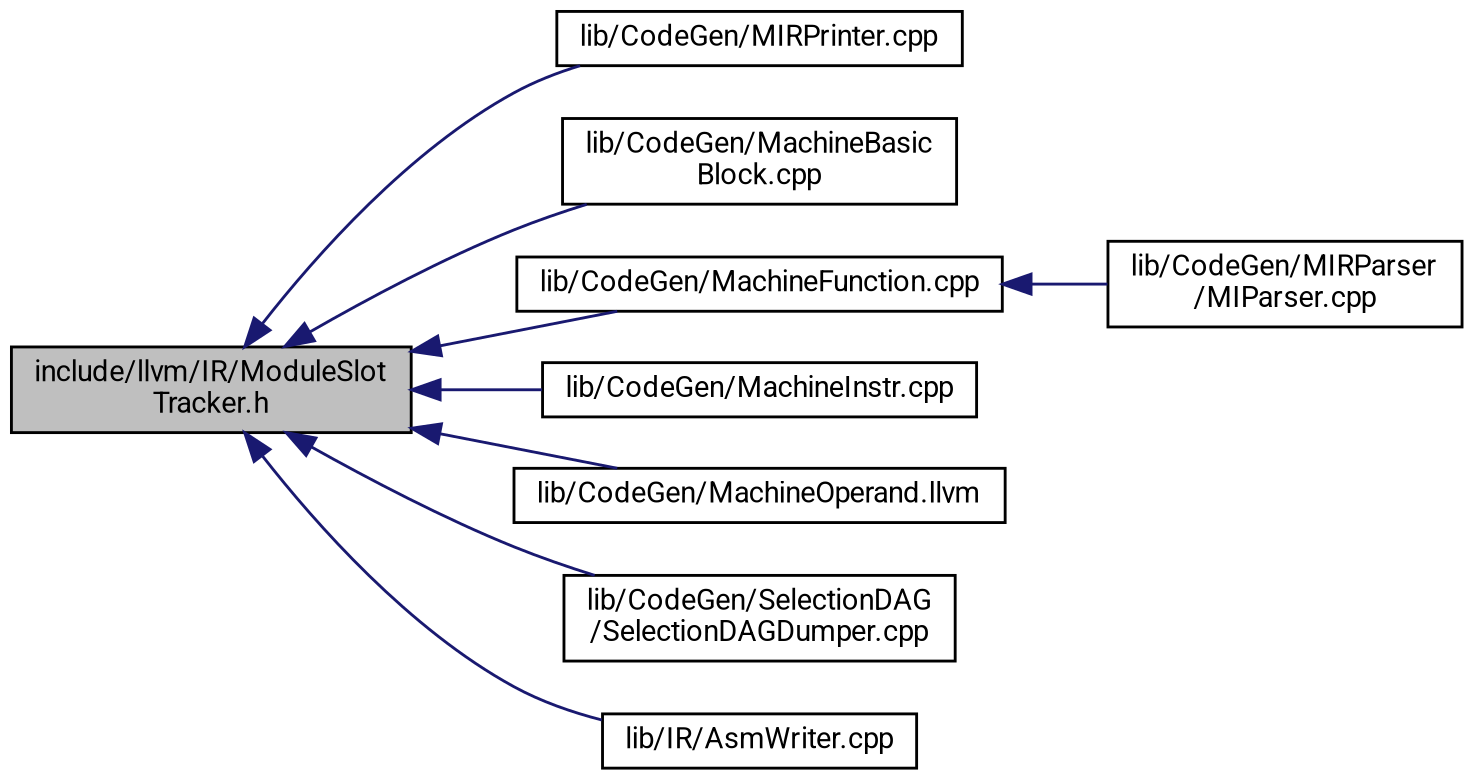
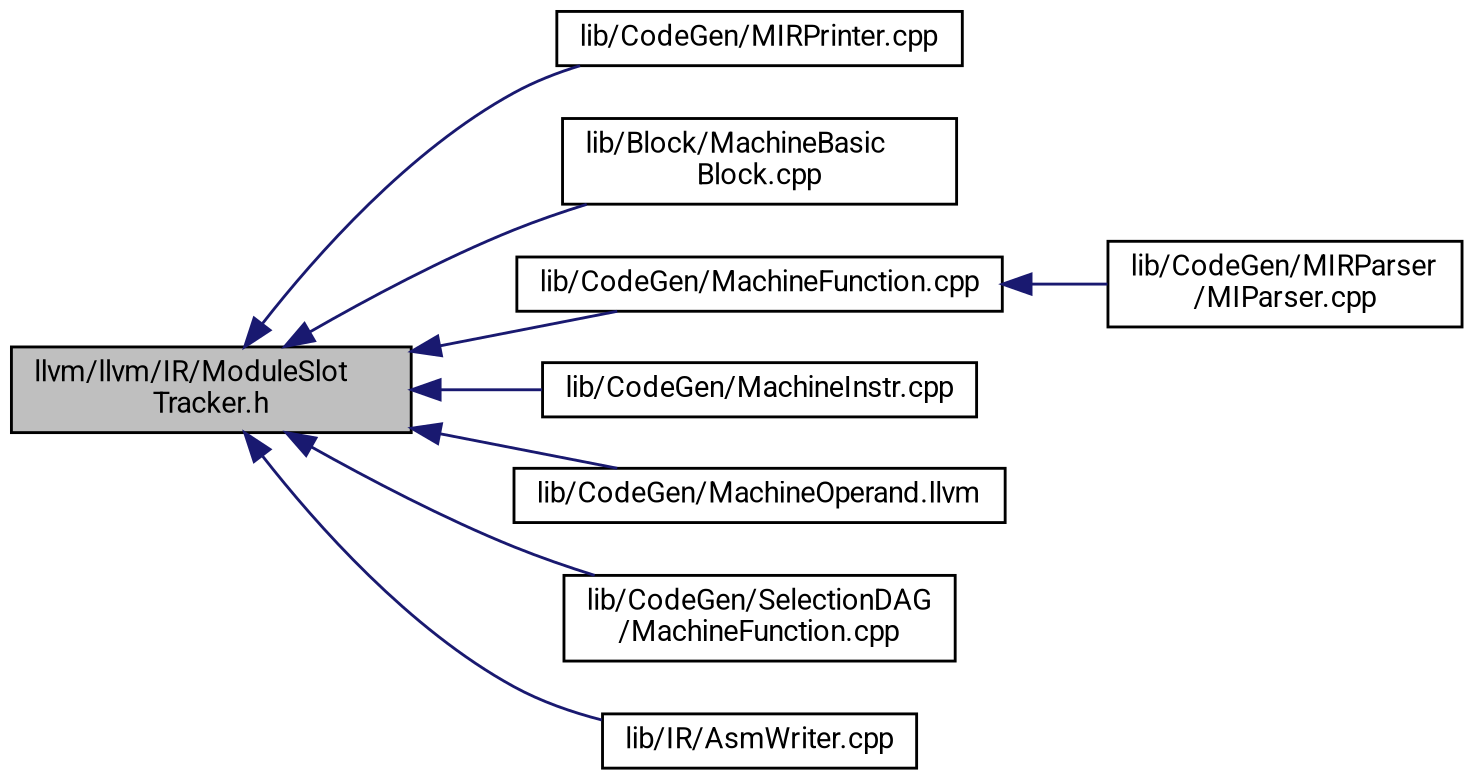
(760, 161) -> (760, 161)
(211, 390) -> (211, 390)
(760, 618) -> (760, 618)
